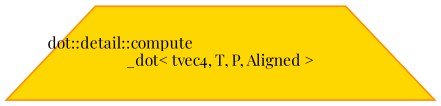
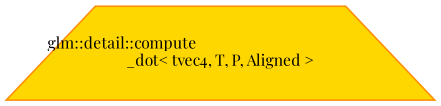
(221, 53) -> (221, 53)
